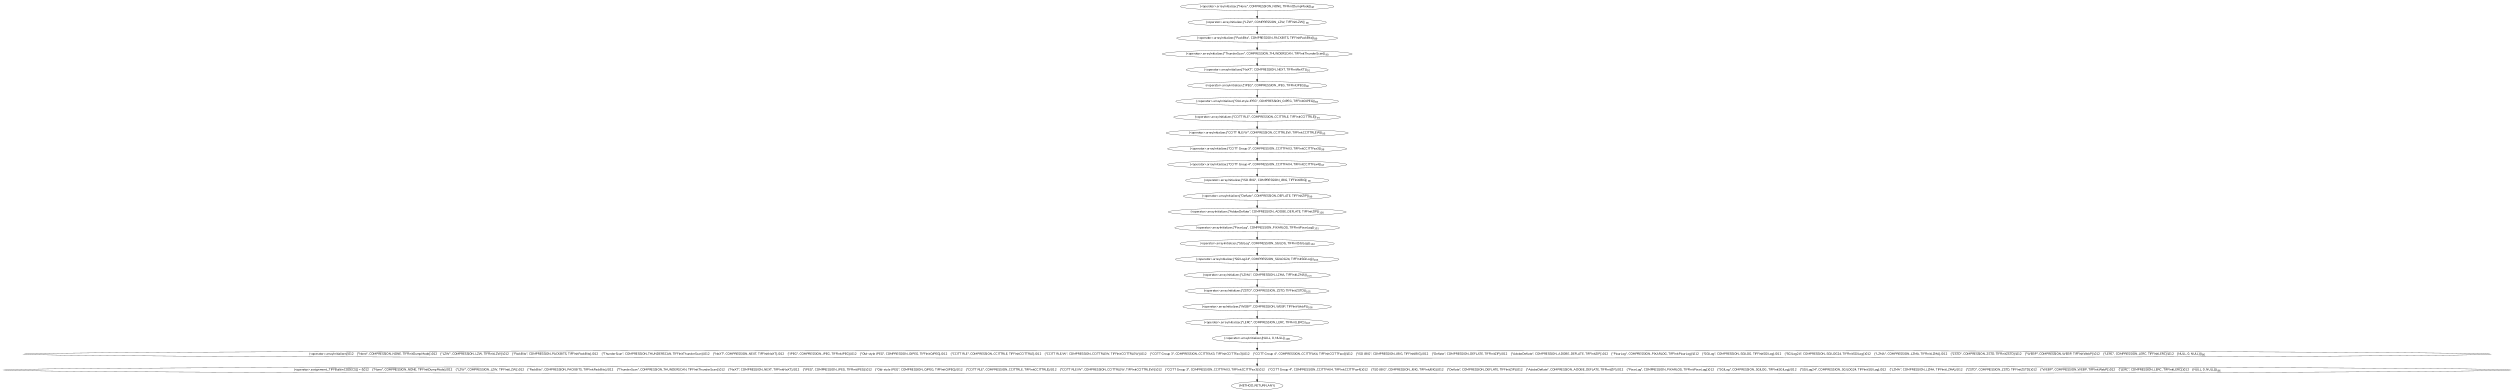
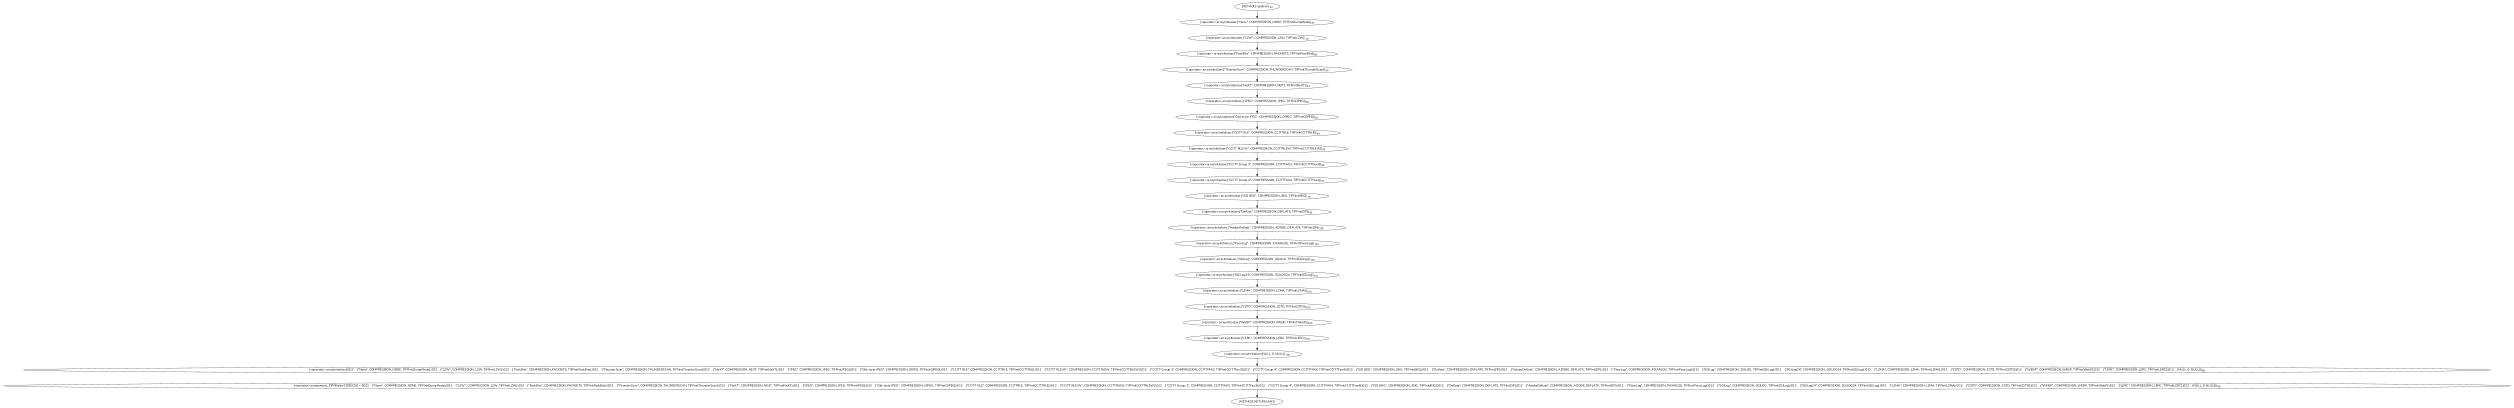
none -> (1257, 7)
